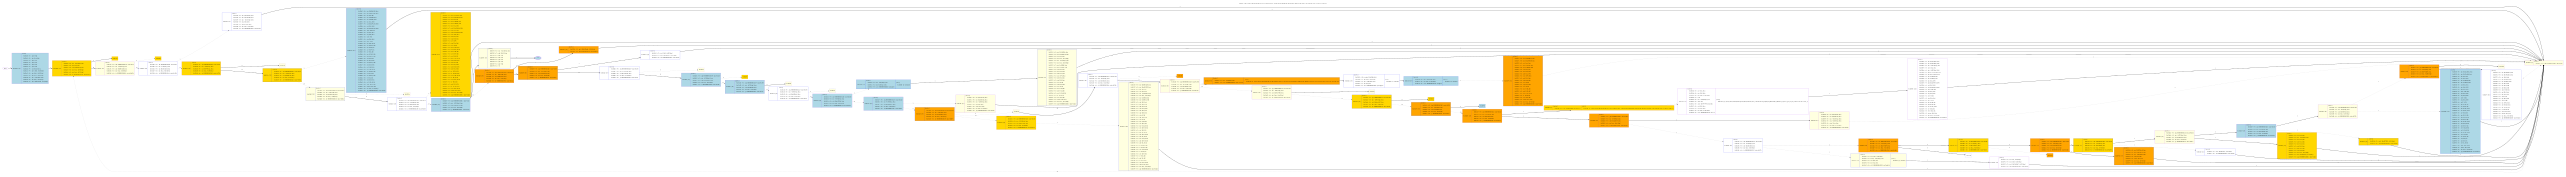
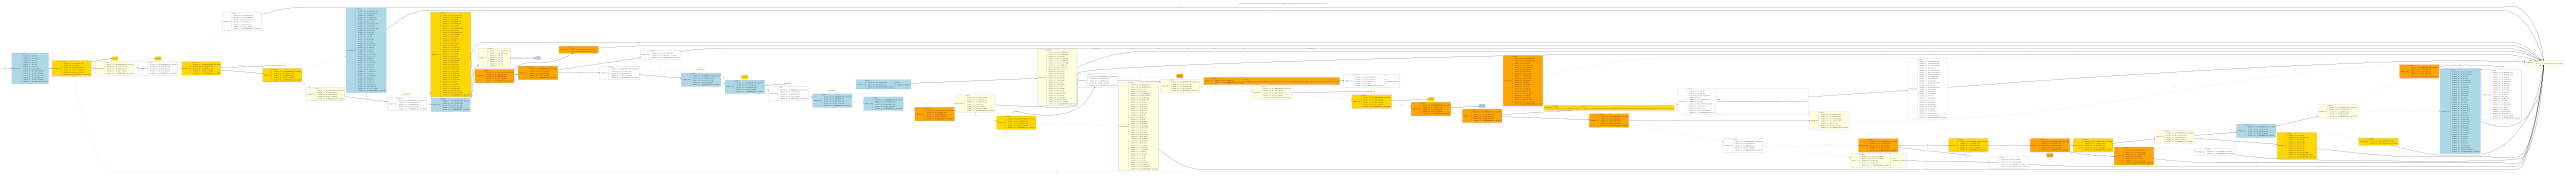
(1431, 81) -> none
